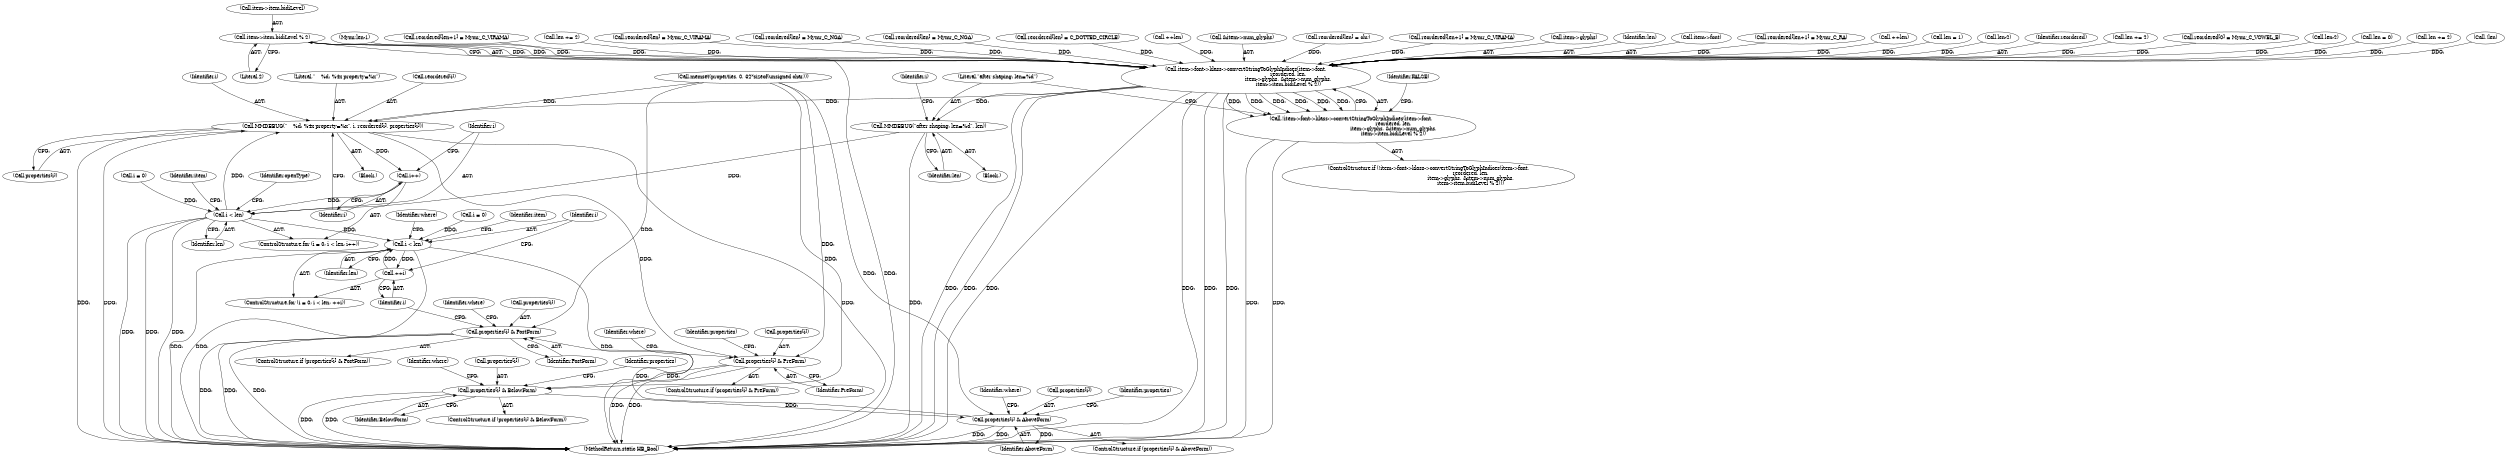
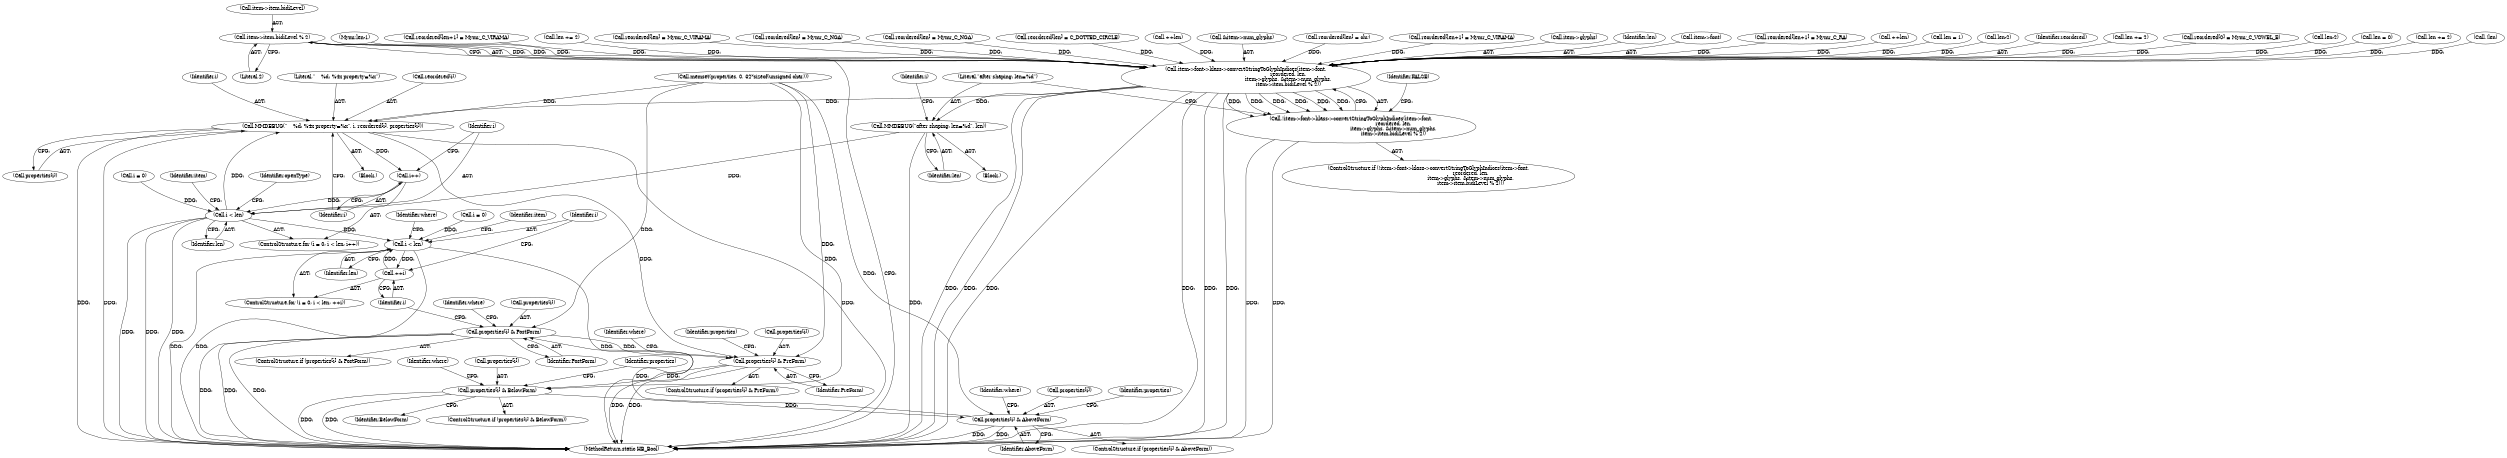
(891, 274) -> (891, 274)
none -> (650, 354)
(422, 402) -> none
(1047, 435) -> (1047, 435)
